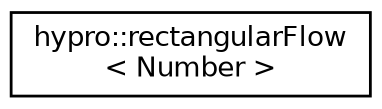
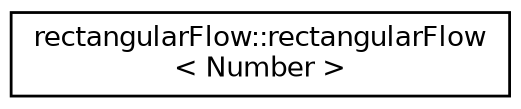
(191, 54) -> (260, 54)
